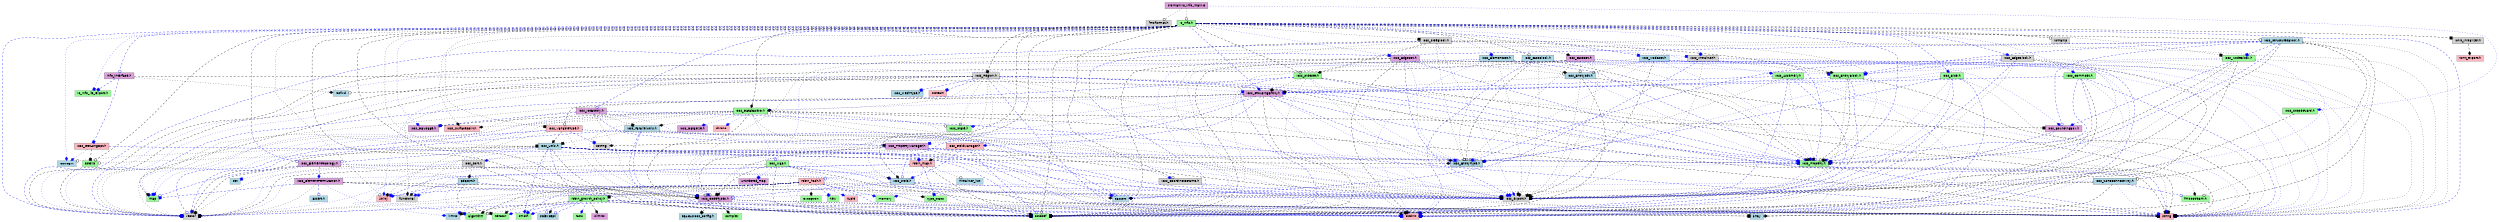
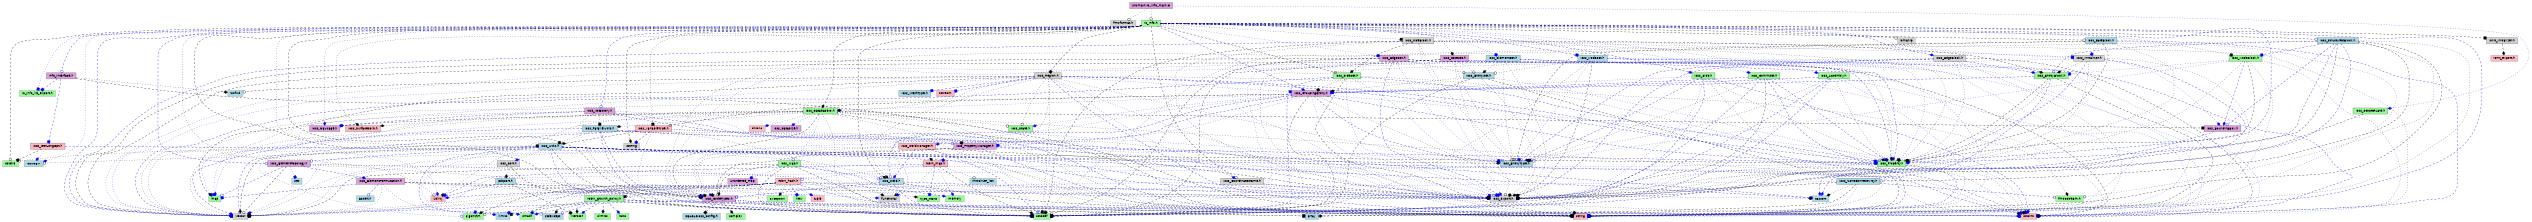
(1697, 68) -> (2097, 47)
none -> (1662, 116)
(1676, 209) -> none
(600, 216) -> (603, 216)
